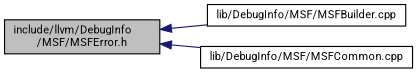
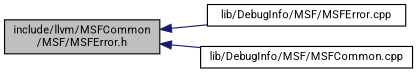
(307, 15) -> (307, 15)
(82, 37) -> (82, 37)
